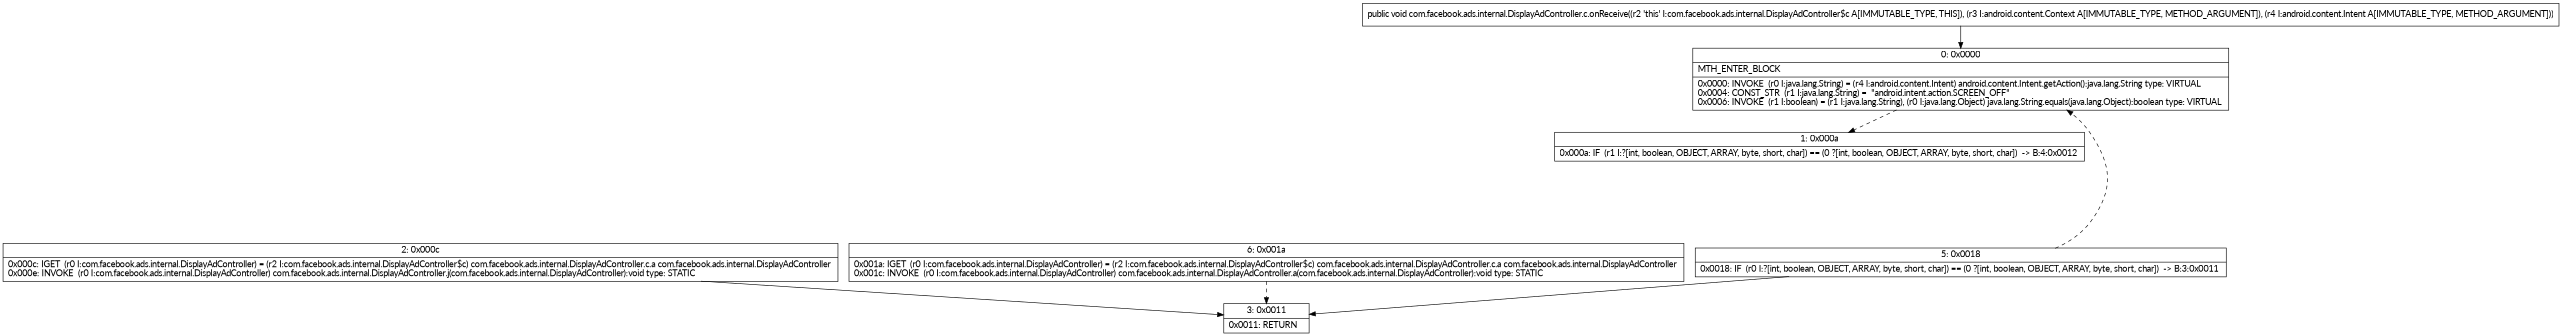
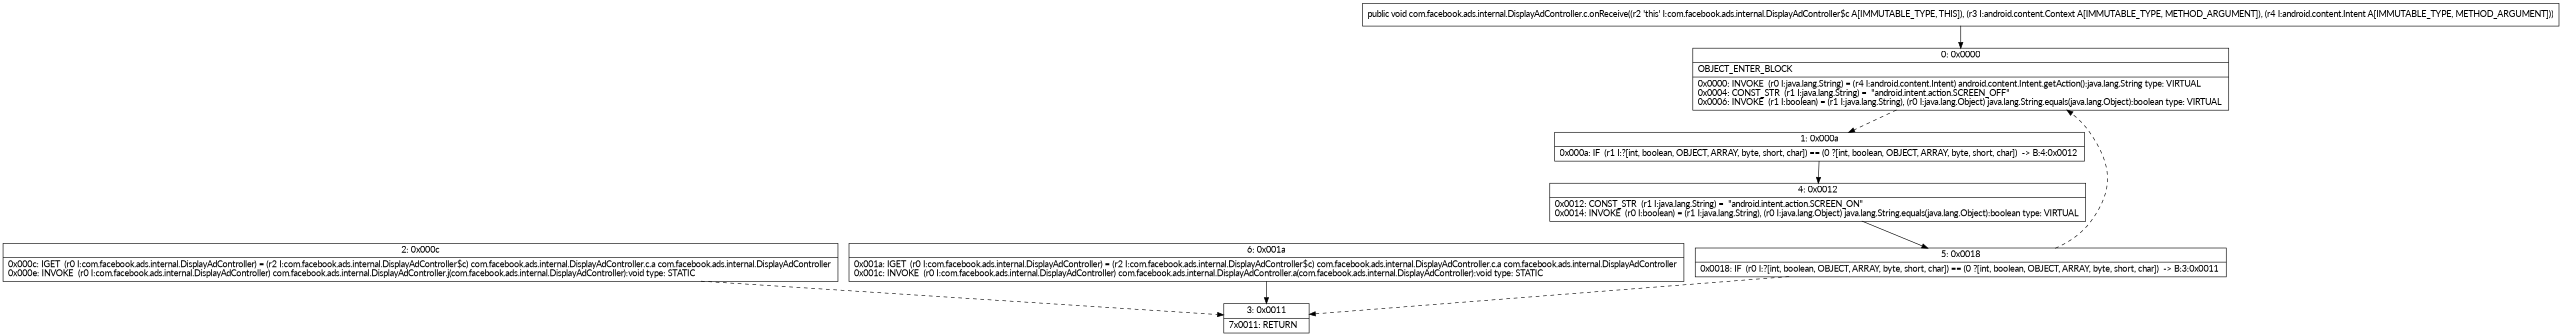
(1739, 69) -> (1745, 69)
none -> (1818, 202)
(1266, 289) -> (1266, 289)
(1552, 295) -> (1552, 295)
(959, 298) -> (959, 298)
(1266, 325) -> (1266, 325)
